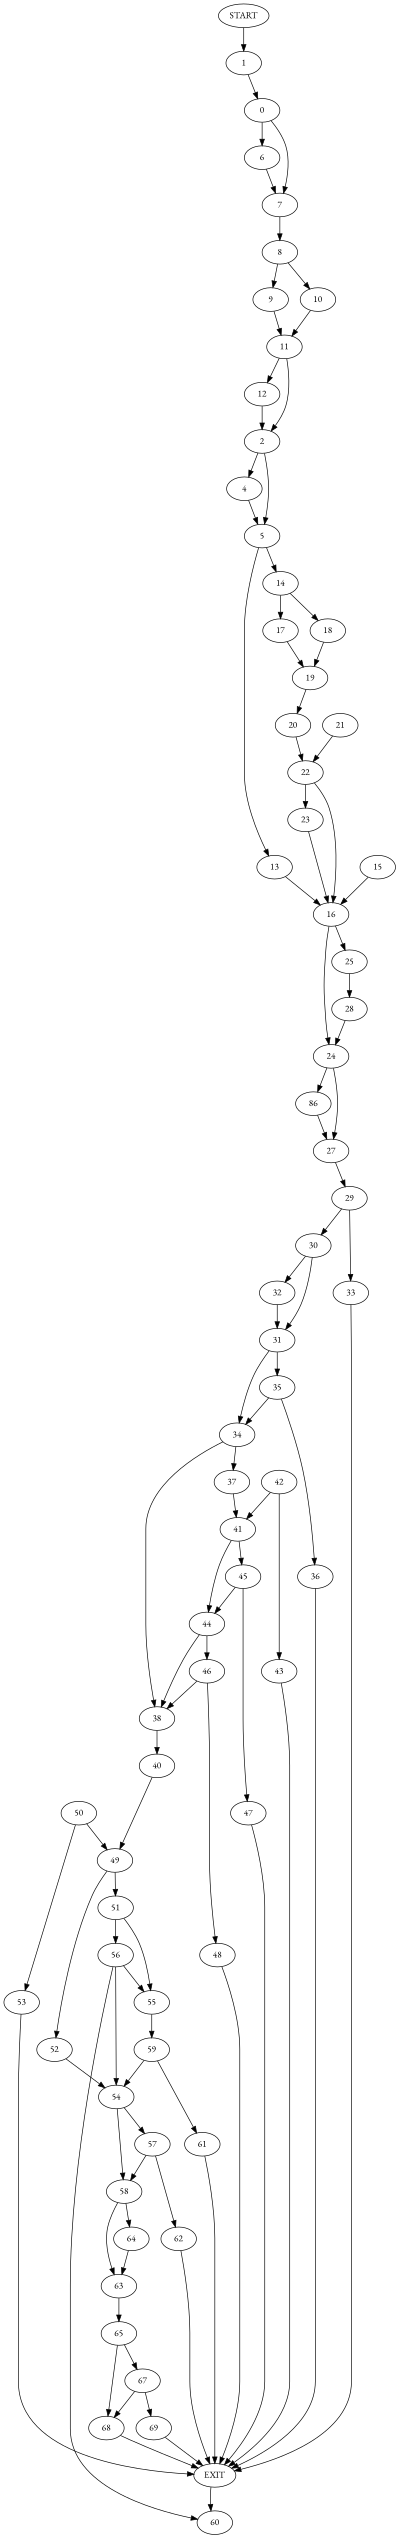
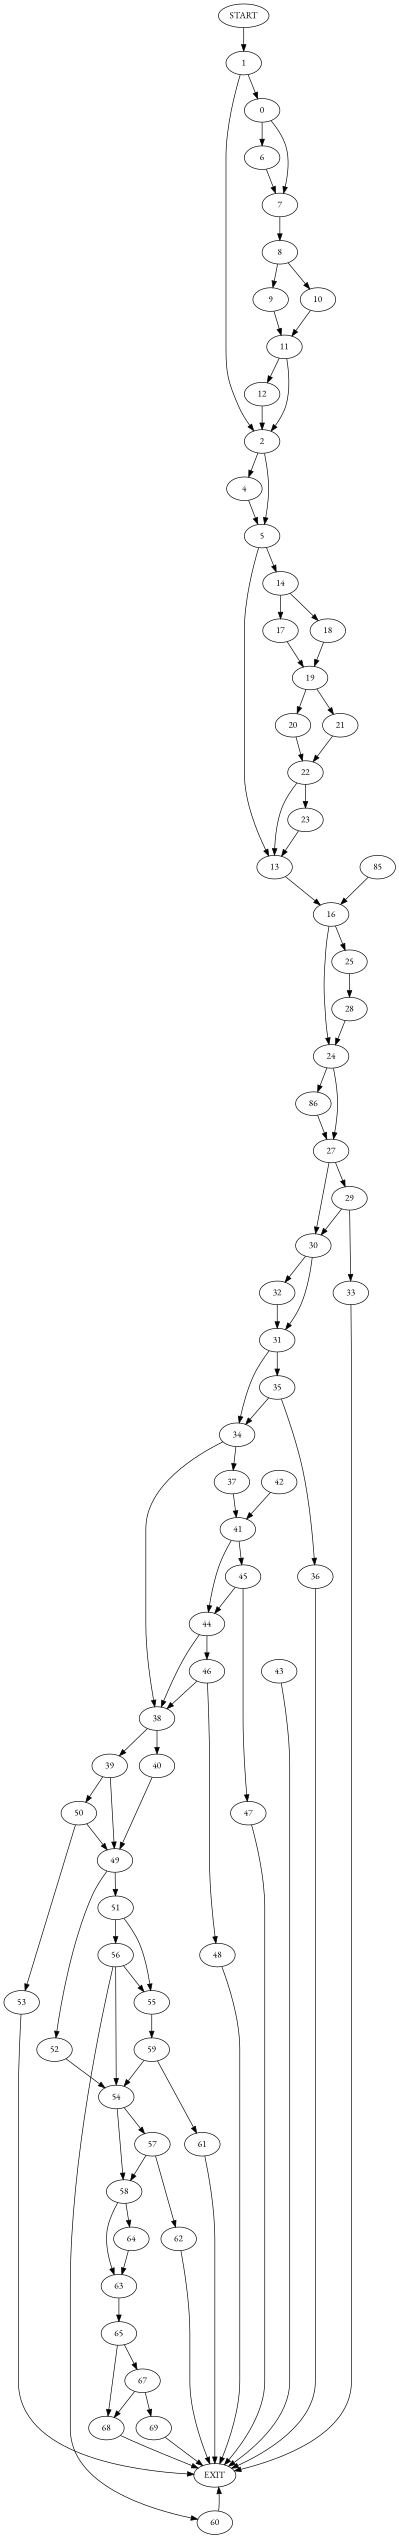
none -> (226, 252)
none -> (323, 699)
(335, 837) -> (280, 814)
(317, 864) -> (292, 841)
(378, 867) -> (378, 867)
none -> (323, 1195)
(279, 1573) -> none
none -> (110, 1766)
(210, 2496) -> (219, 2502)
